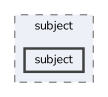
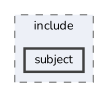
(54, 26) -> (54, 26)
